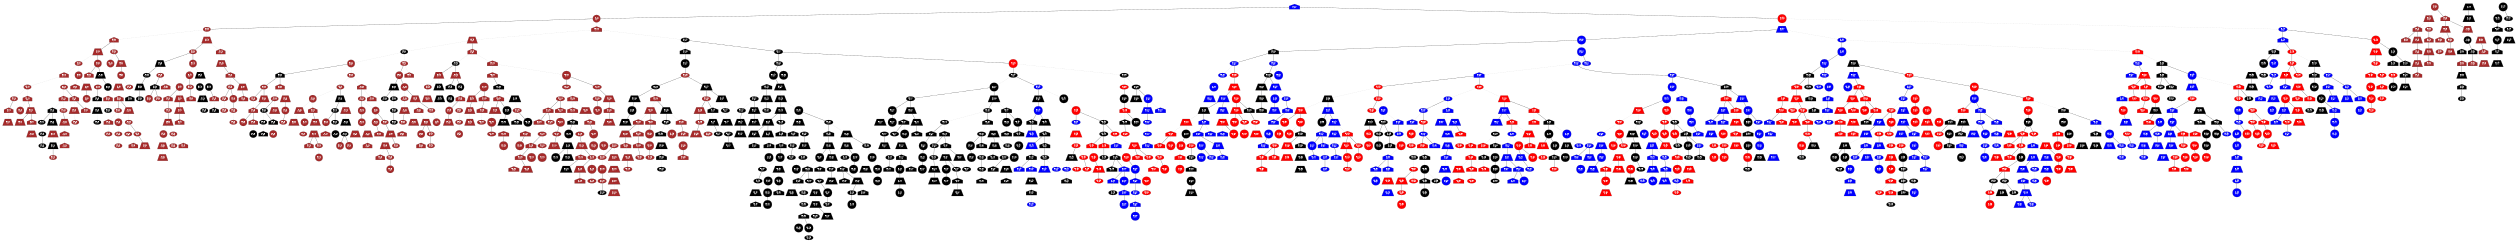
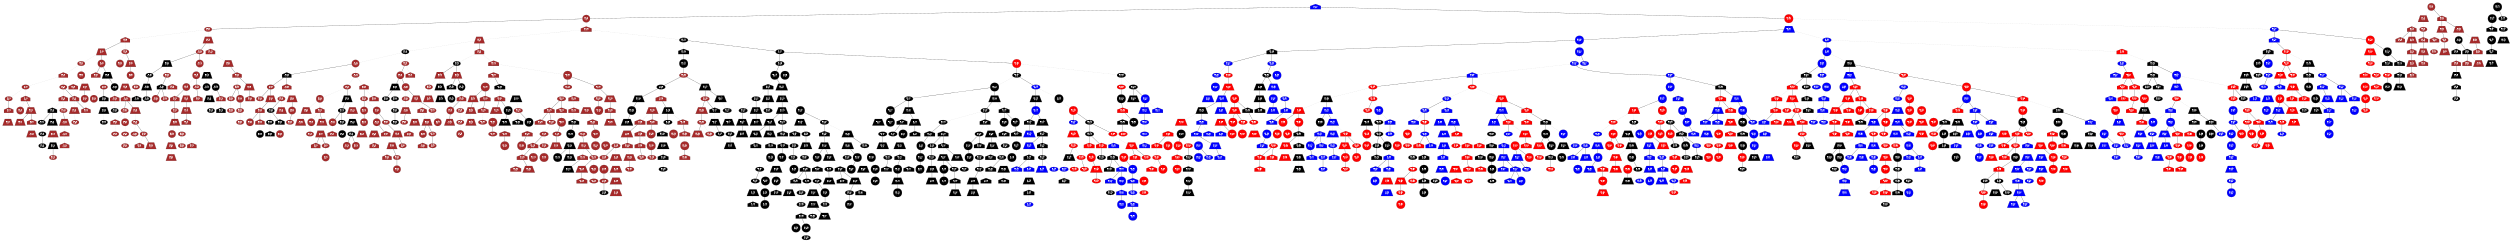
none -> (94, 99)
(1386, 128) -> (1378, 140)
none -> (976, 175)
